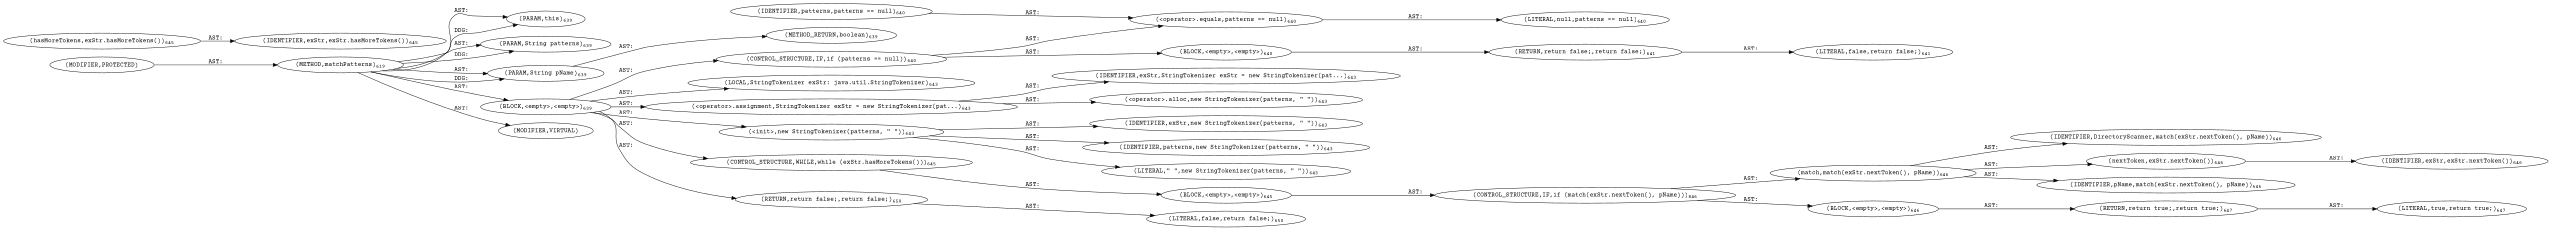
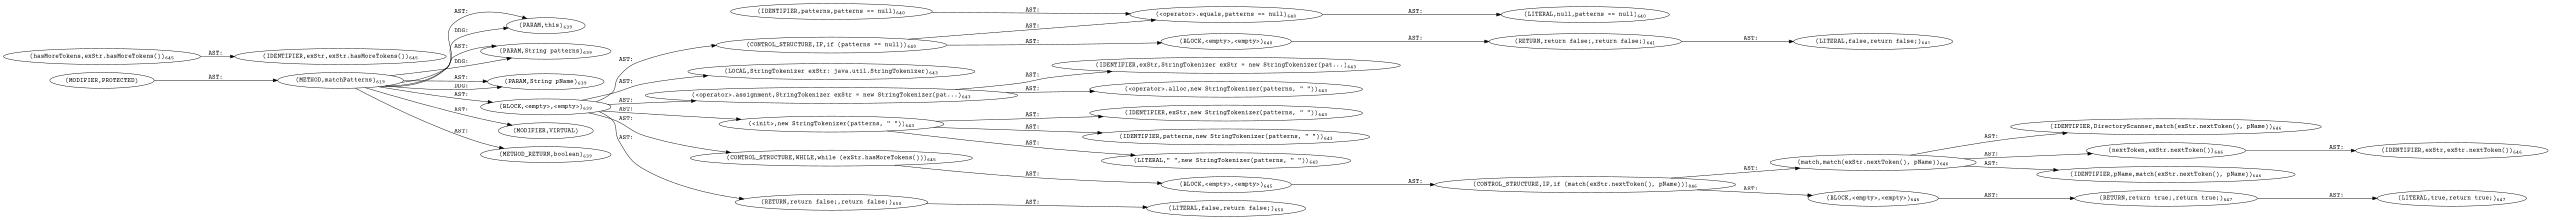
(666, 44) -> (426, 122)
